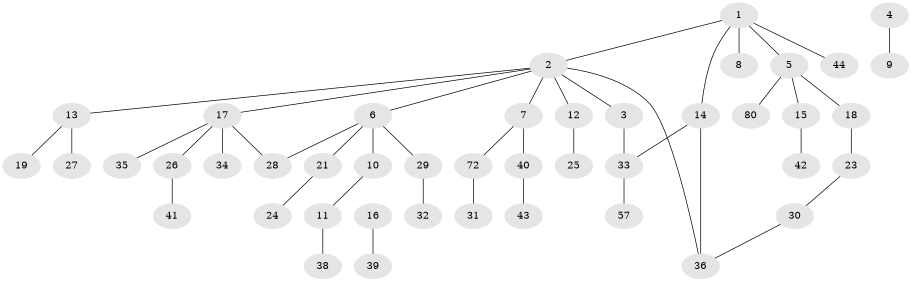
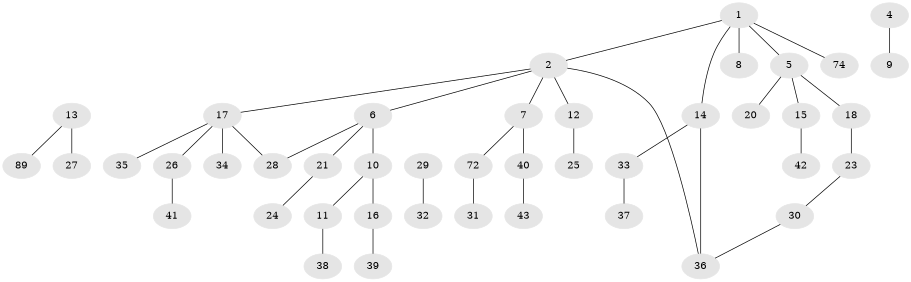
(839, 66) -> (839, 66)
(310, 91) -> none
(624, 116) -> none
(751, 116) -> (751, 116)
(398, 141) -> none
(22, 166) -> (22, 166)
none -> (373, 191)
(624, 216) -> (624, 216)
